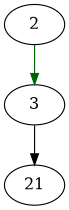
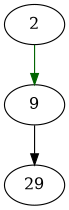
(35, 105) -> (35, 105)
(35, 185) -> (35, 185)
